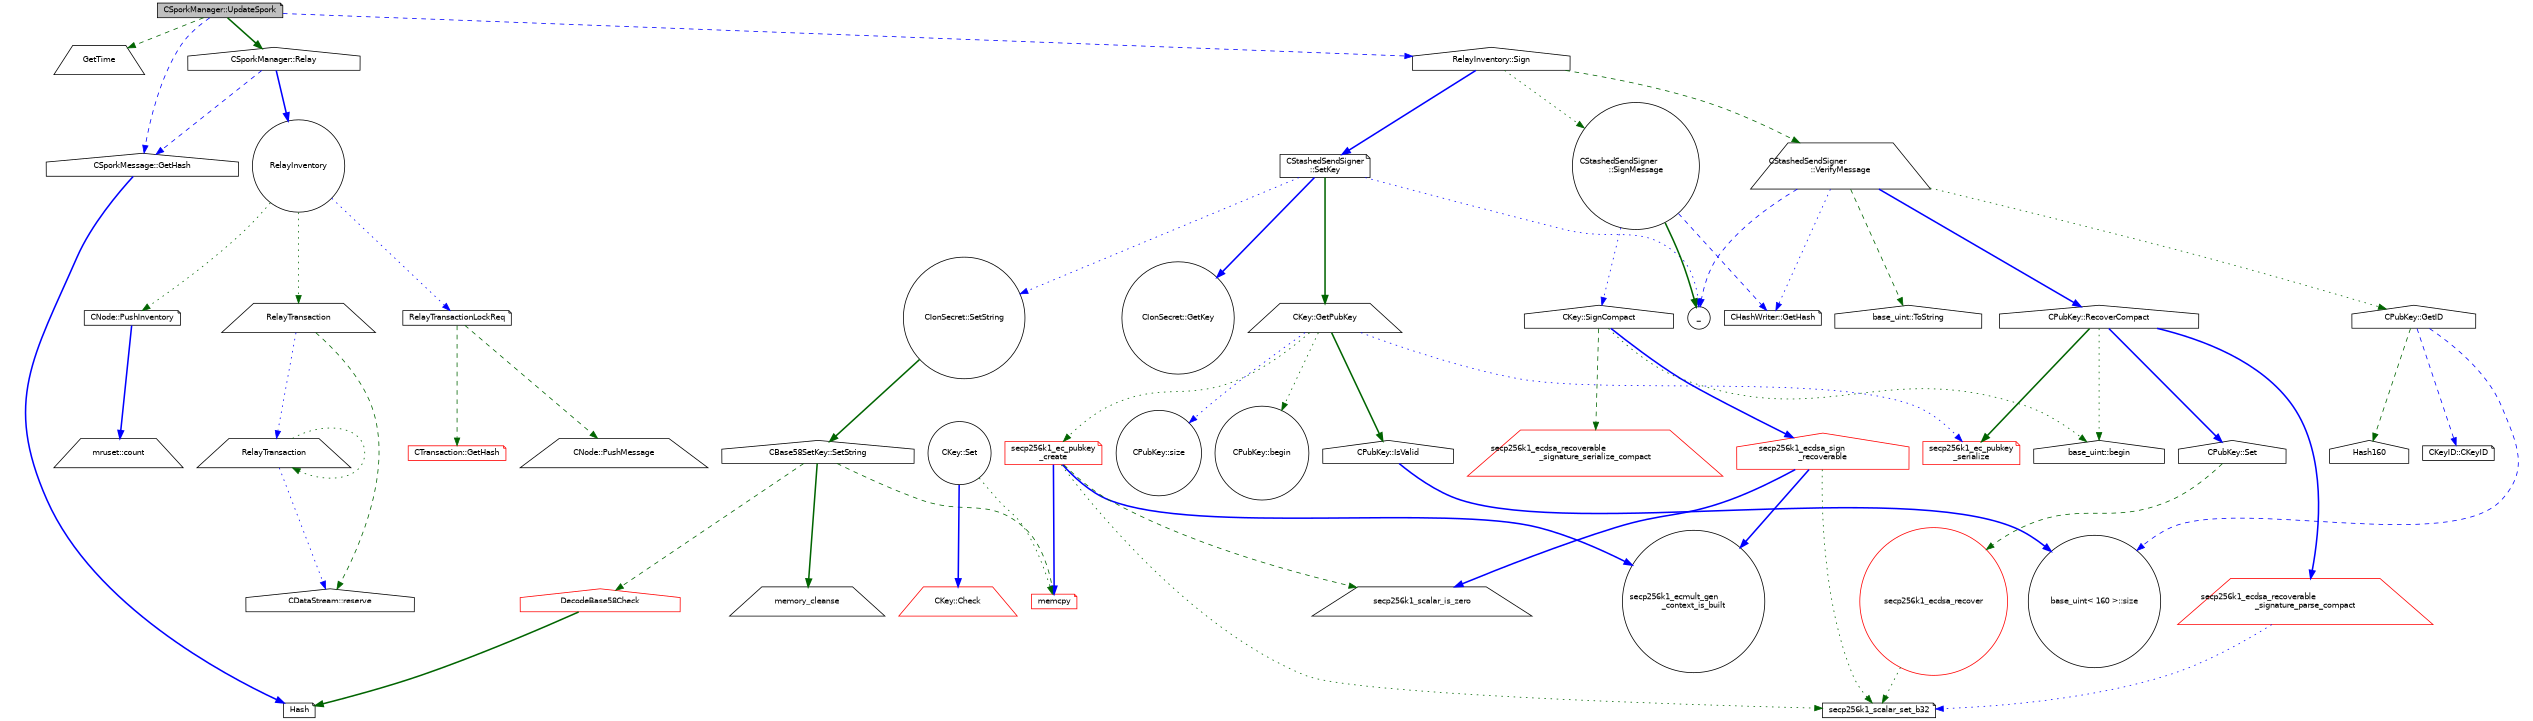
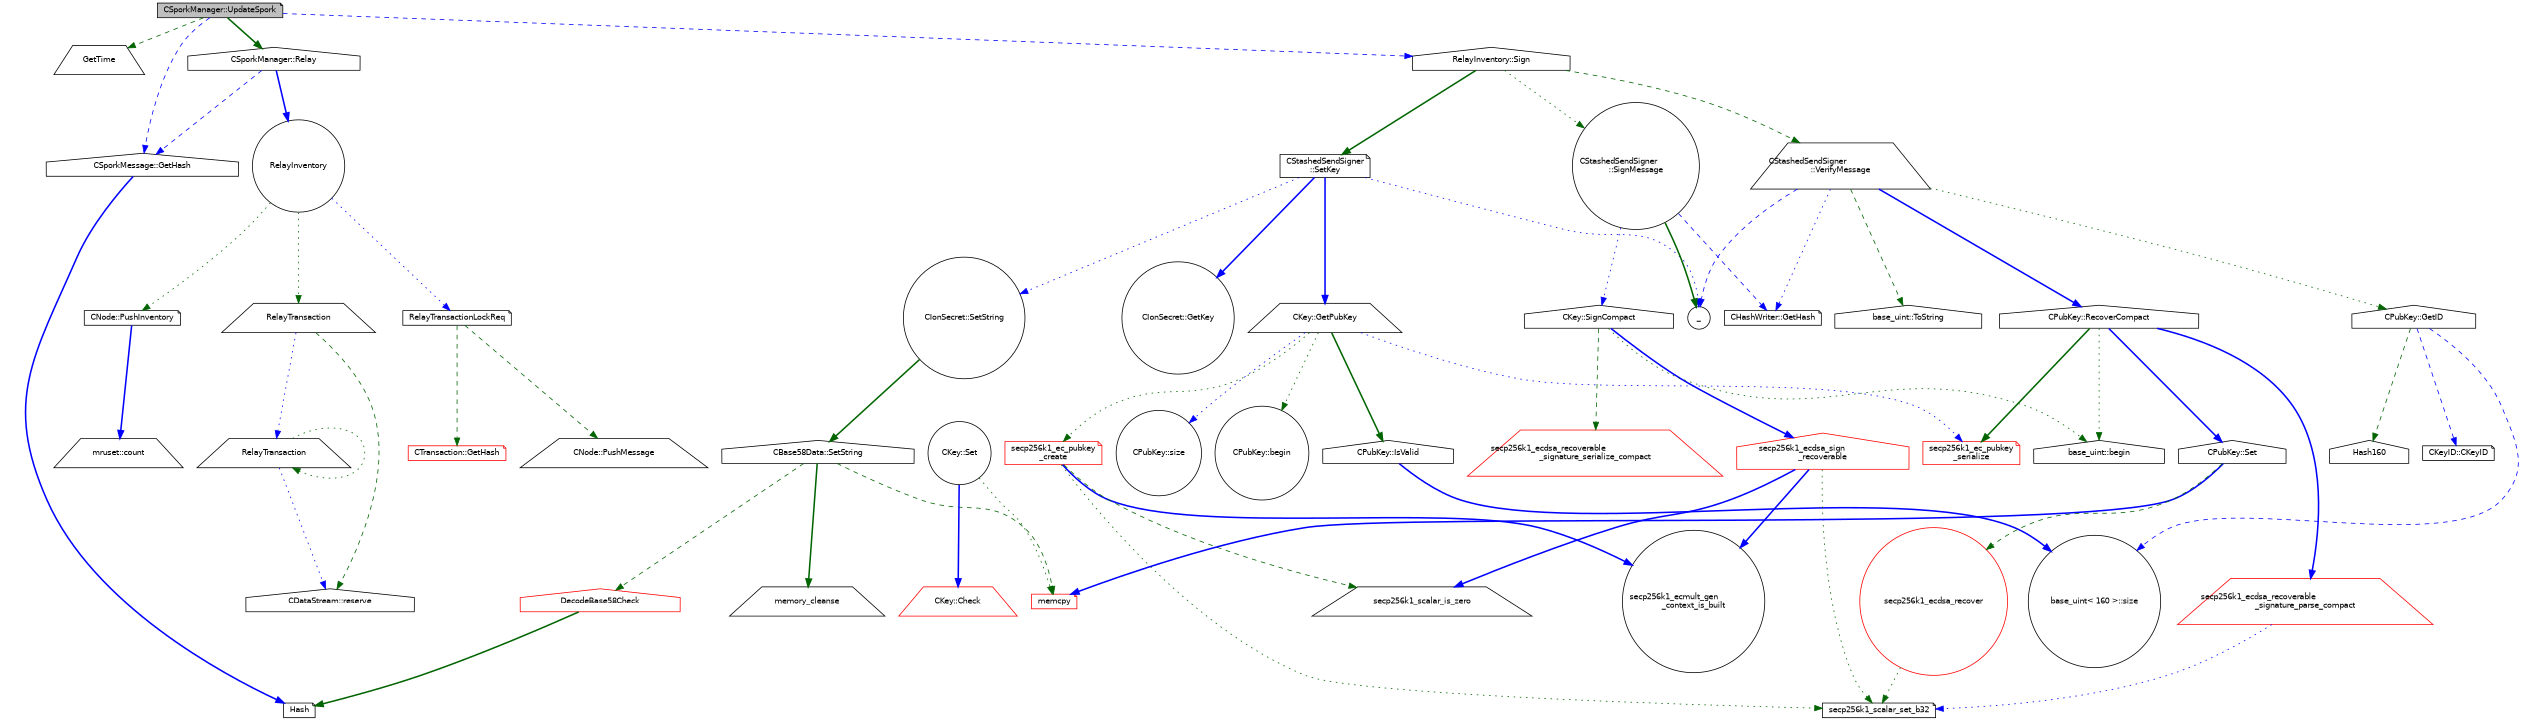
(1412, 110) -> (1412, 110)
(1325, 236) -> (1325, 236)
(818, 453) -> (818, 453)
(1054, 525) -> (1682, 520)
